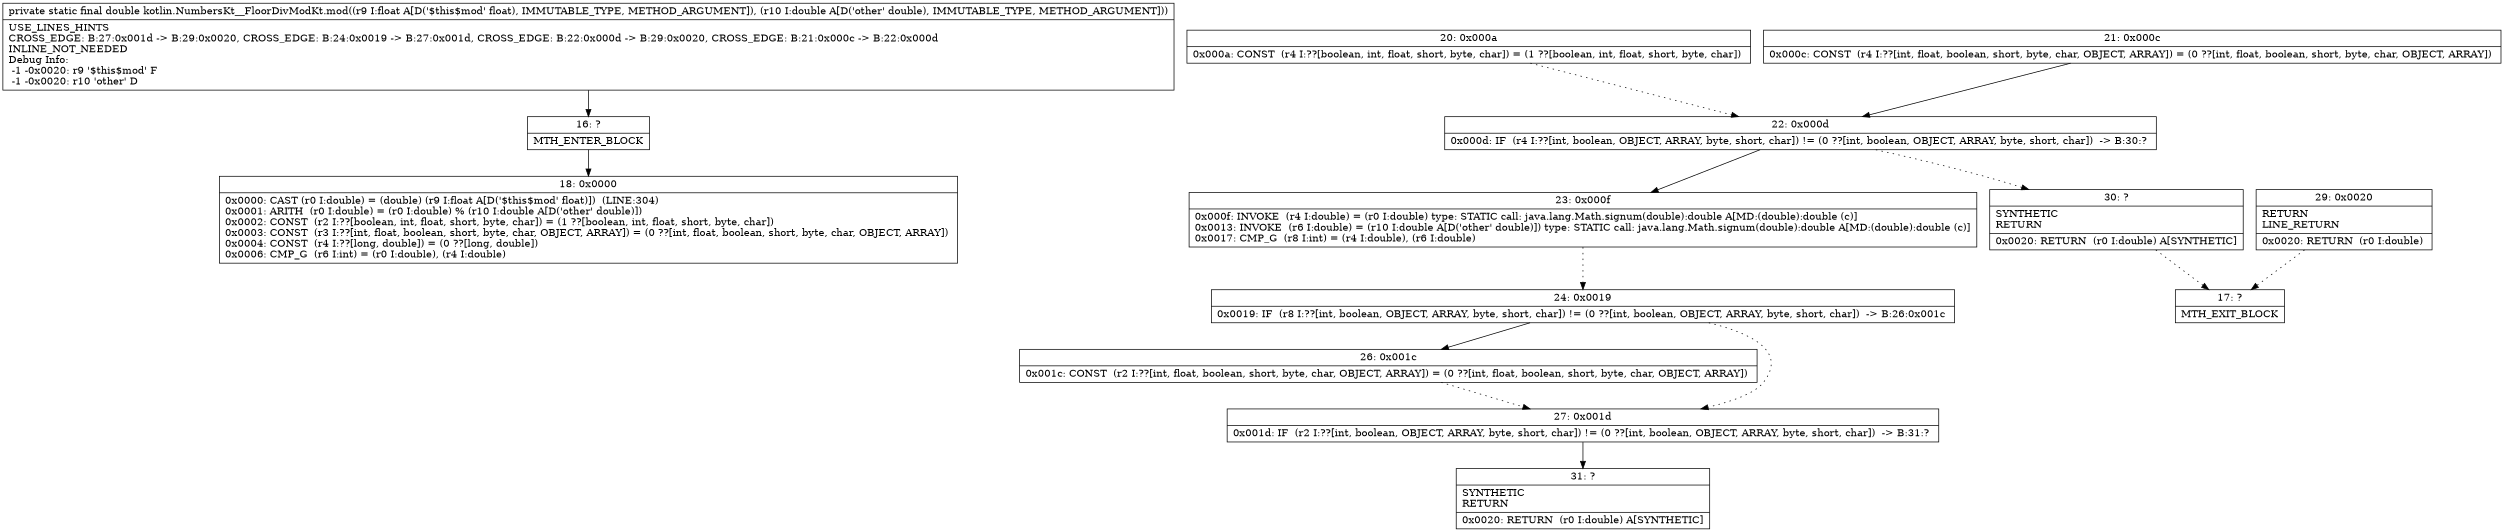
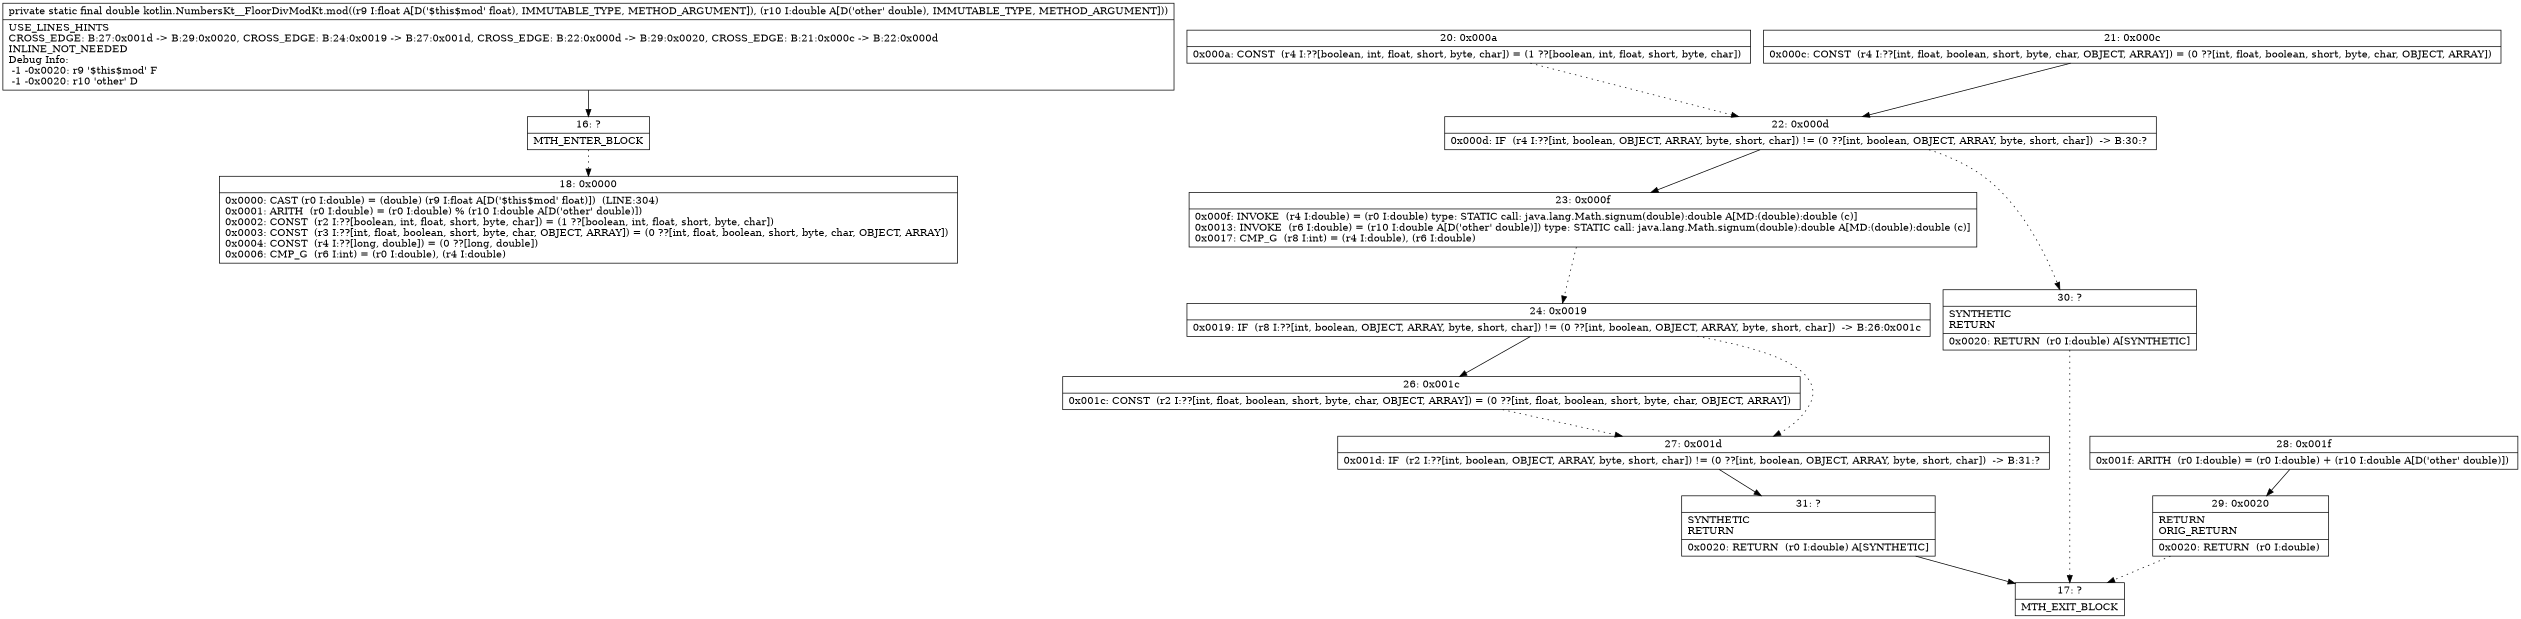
(588, 159) -> (588, 159)
(2301, 225) -> (2198, 531)
none -> (2304, 453)
none -> (1962, 569)
